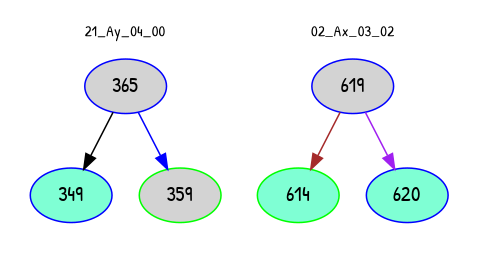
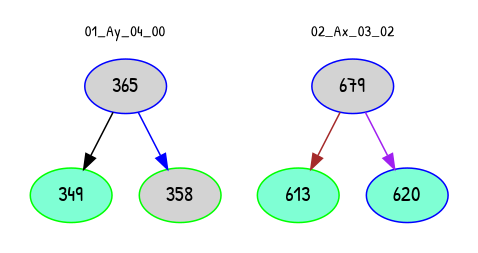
(126, 33) -> (126, 33)
(353, 86) -> (353, 86)
(71, 195) -> (71, 195)
(180, 195) -> (180, 195)
(298, 195) -> (298, 195)
